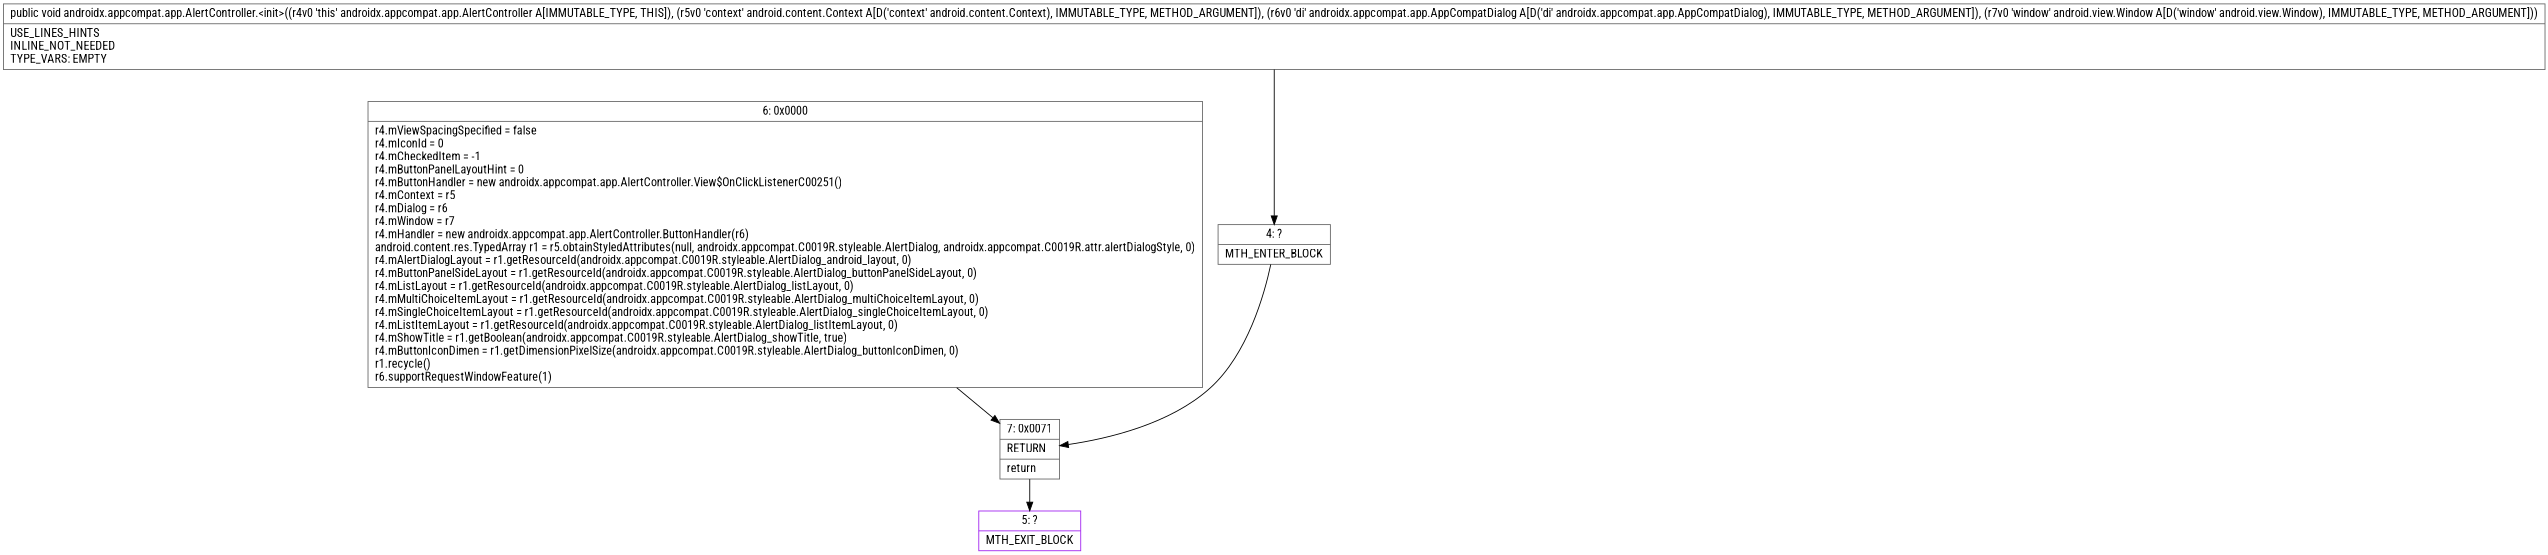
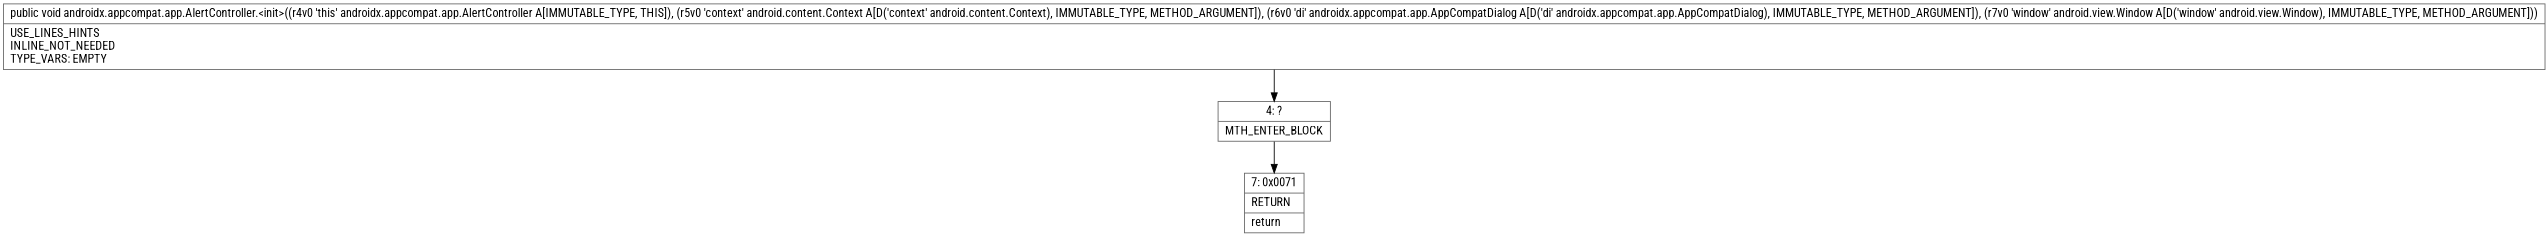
(785, 244) -> none
(1030, 531) -> none
